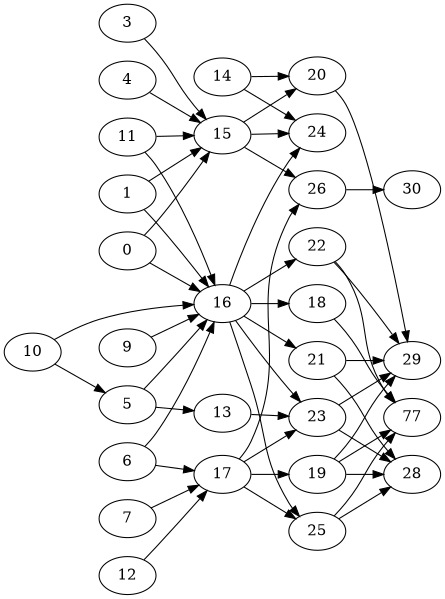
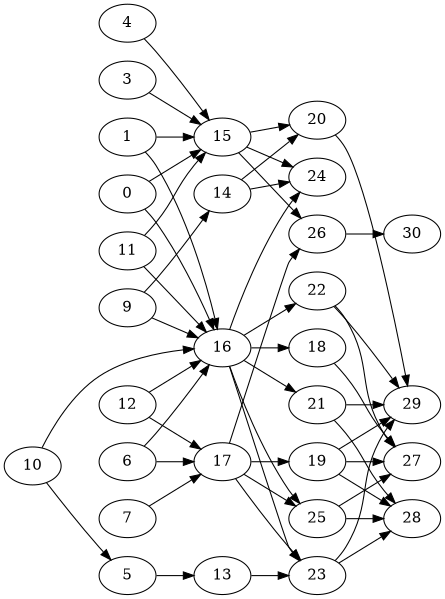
none -> (172, 261)
(172, 359) -> (170, 379)
(412, 417) -> (412, 462)
